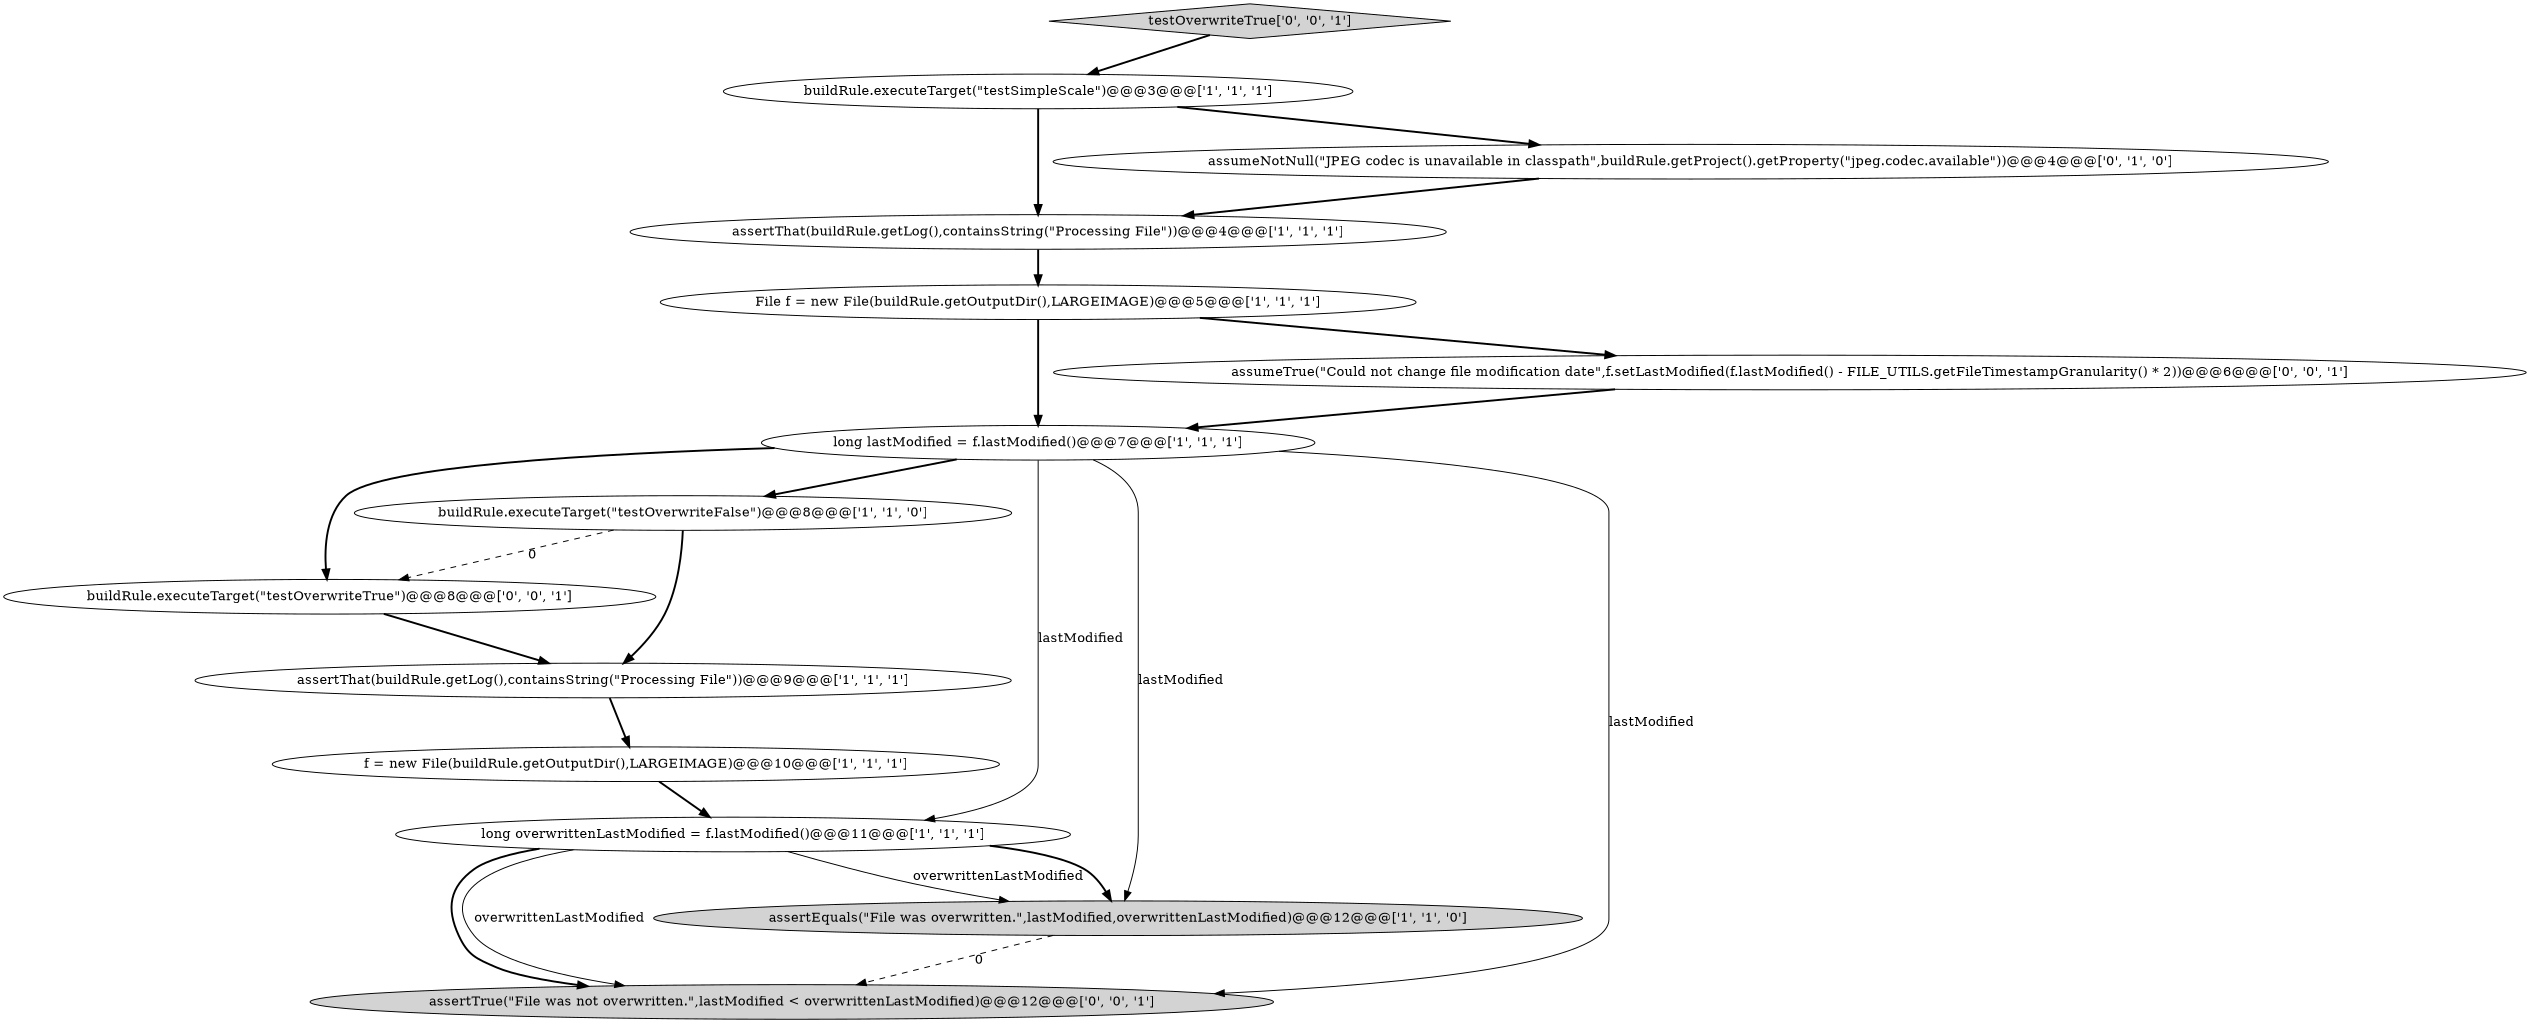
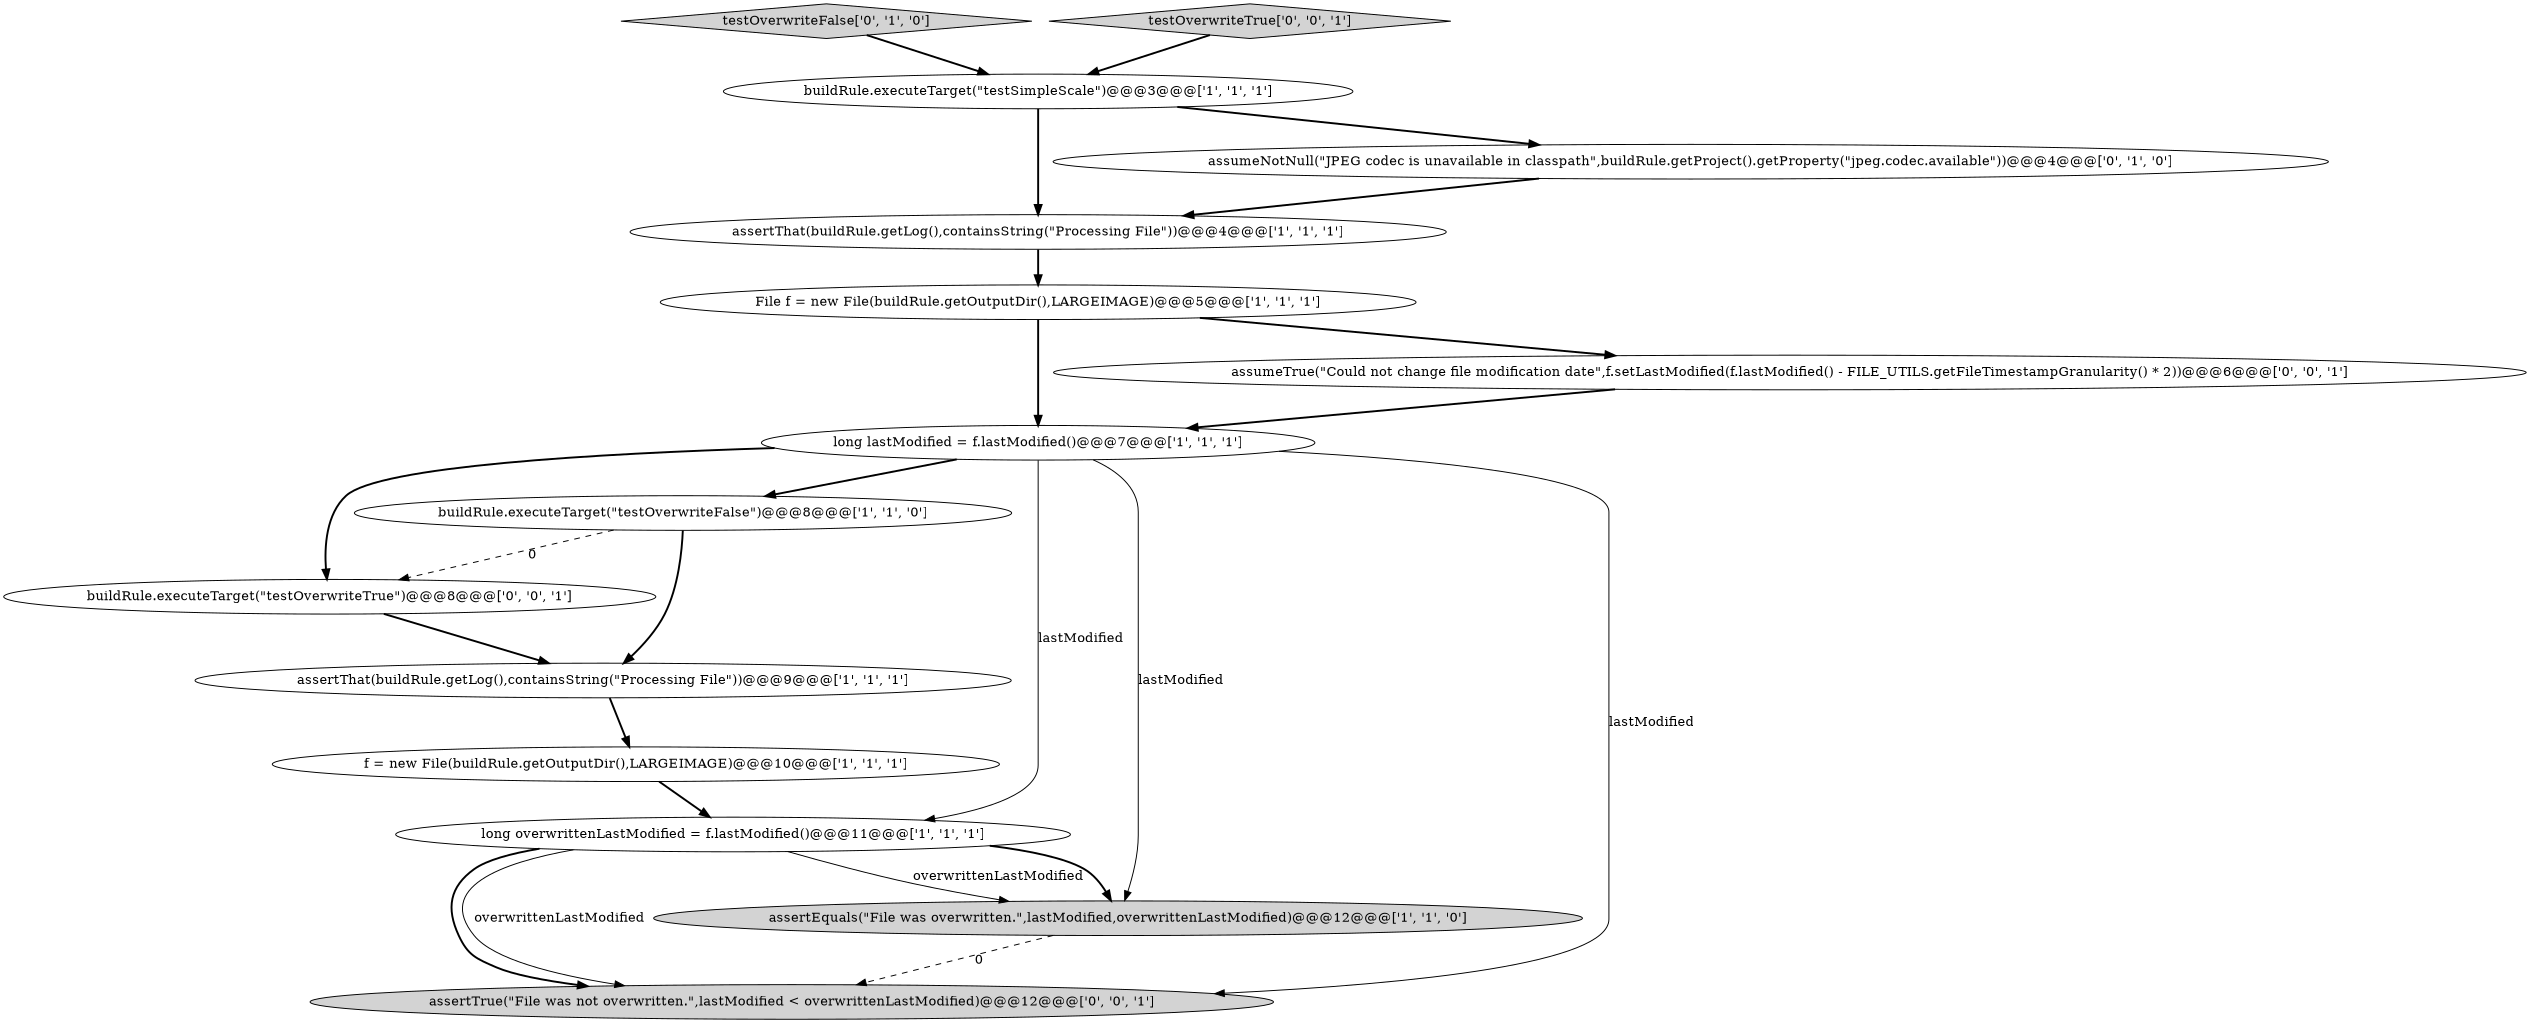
none -> (826, 21)
